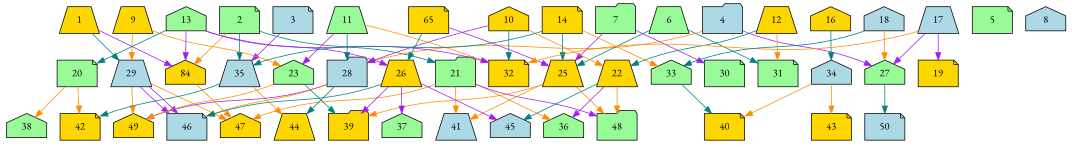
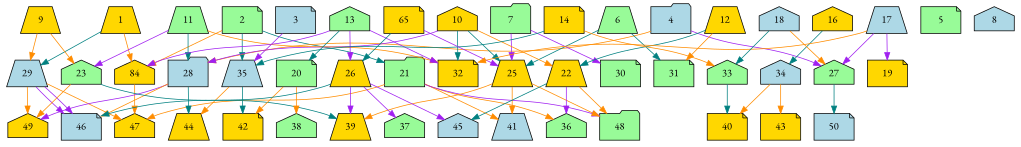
(562, 41) -> (477, 40)
(127, 44) -> (127, 44)
(349, 127) -> (350, 127)
